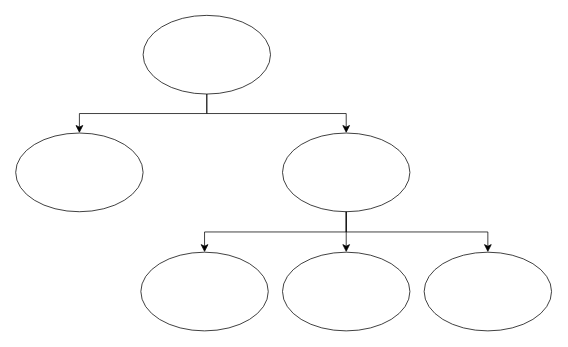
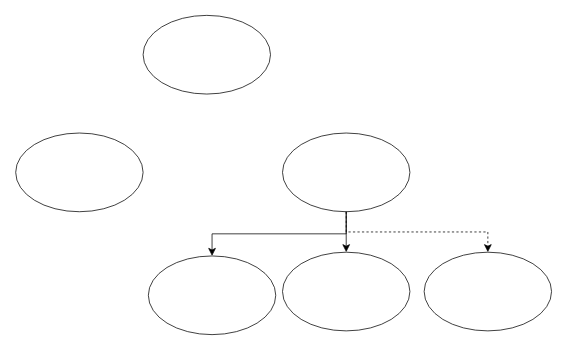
(135, 114) -> none
(283, 114) -> none
(425, 232) -> (425, 232)
(204, 292) -> (212, 296)
